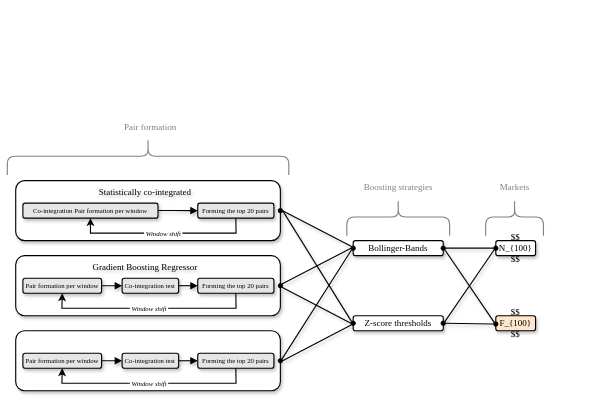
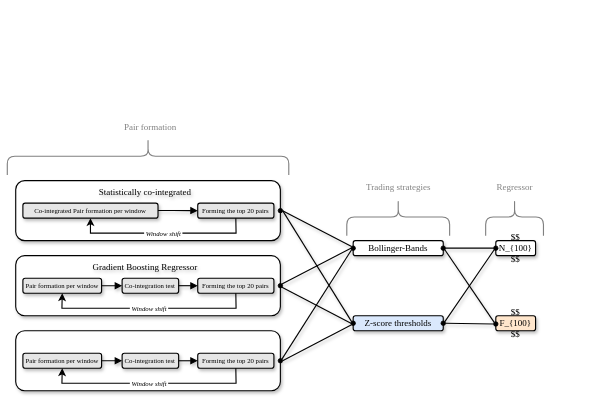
(398, 187) -> (398, 187)
(515, 187) -> (515, 187)
(90, 210) -> (90, 210)
(398, 323) -> (398, 323)
